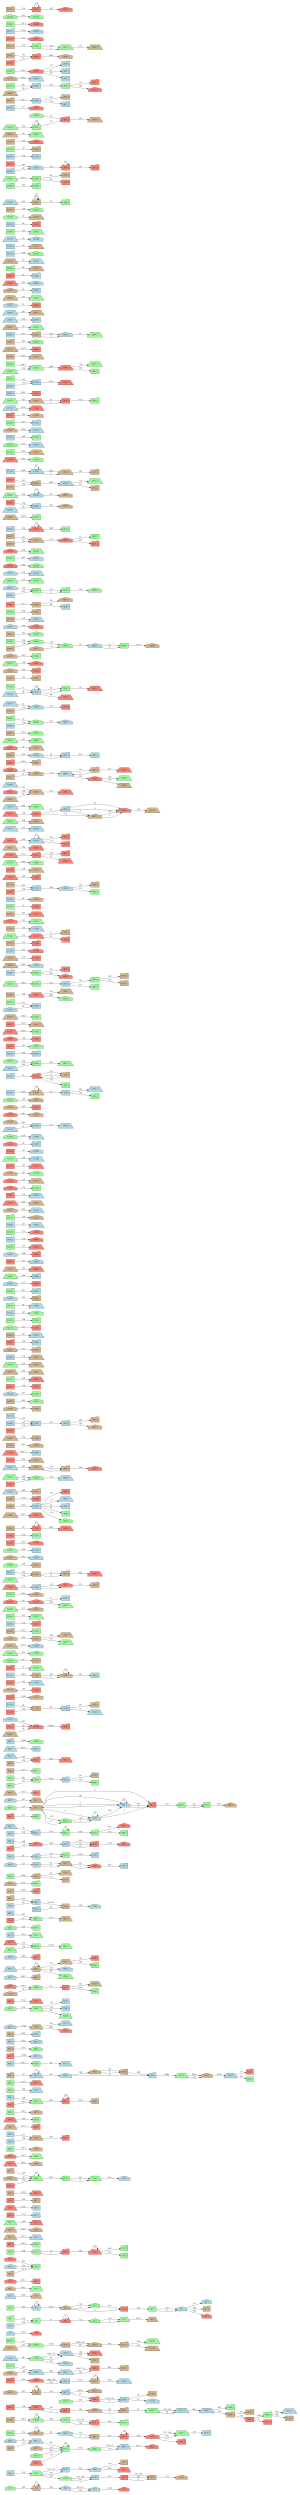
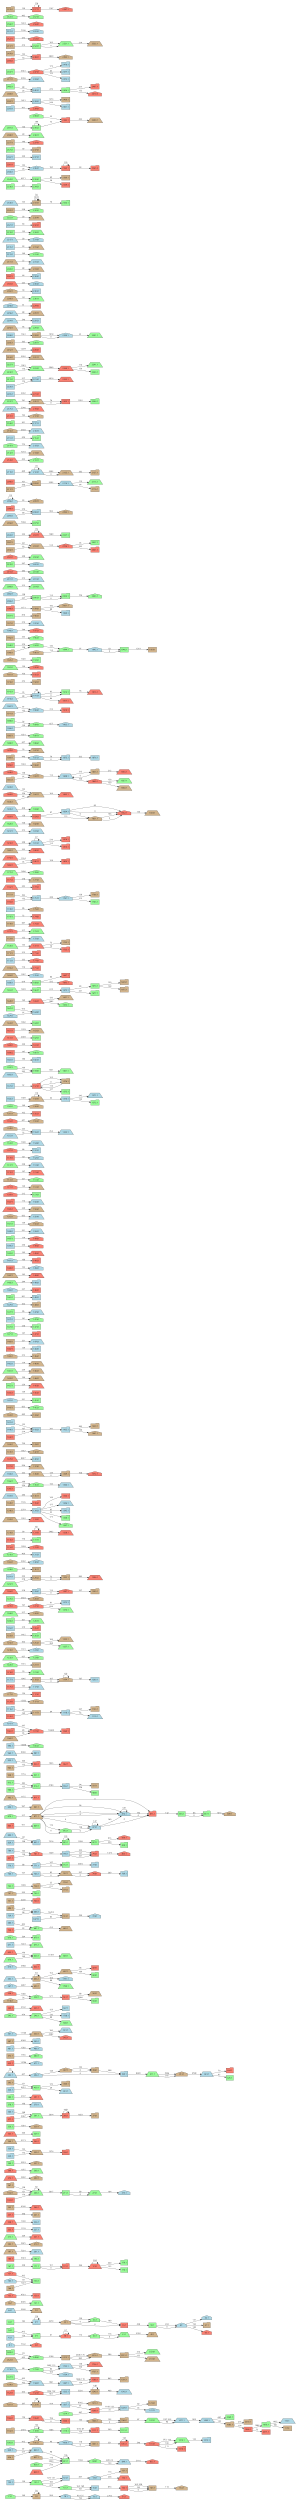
(10, 495) -> none
(152, 646) -> (152, 650)
(50, 858) -> (23, 863)
(22, 2076) -> (23, 2085)
none -> (66, 2084)
